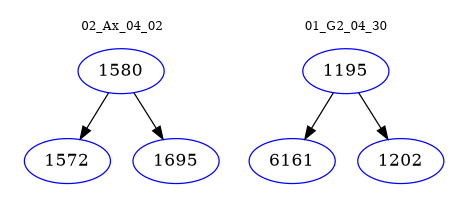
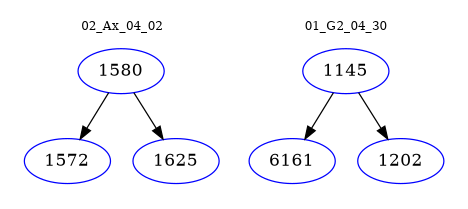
(346, 71) -> (346, 71)
(176, 161) -> (176, 161)
